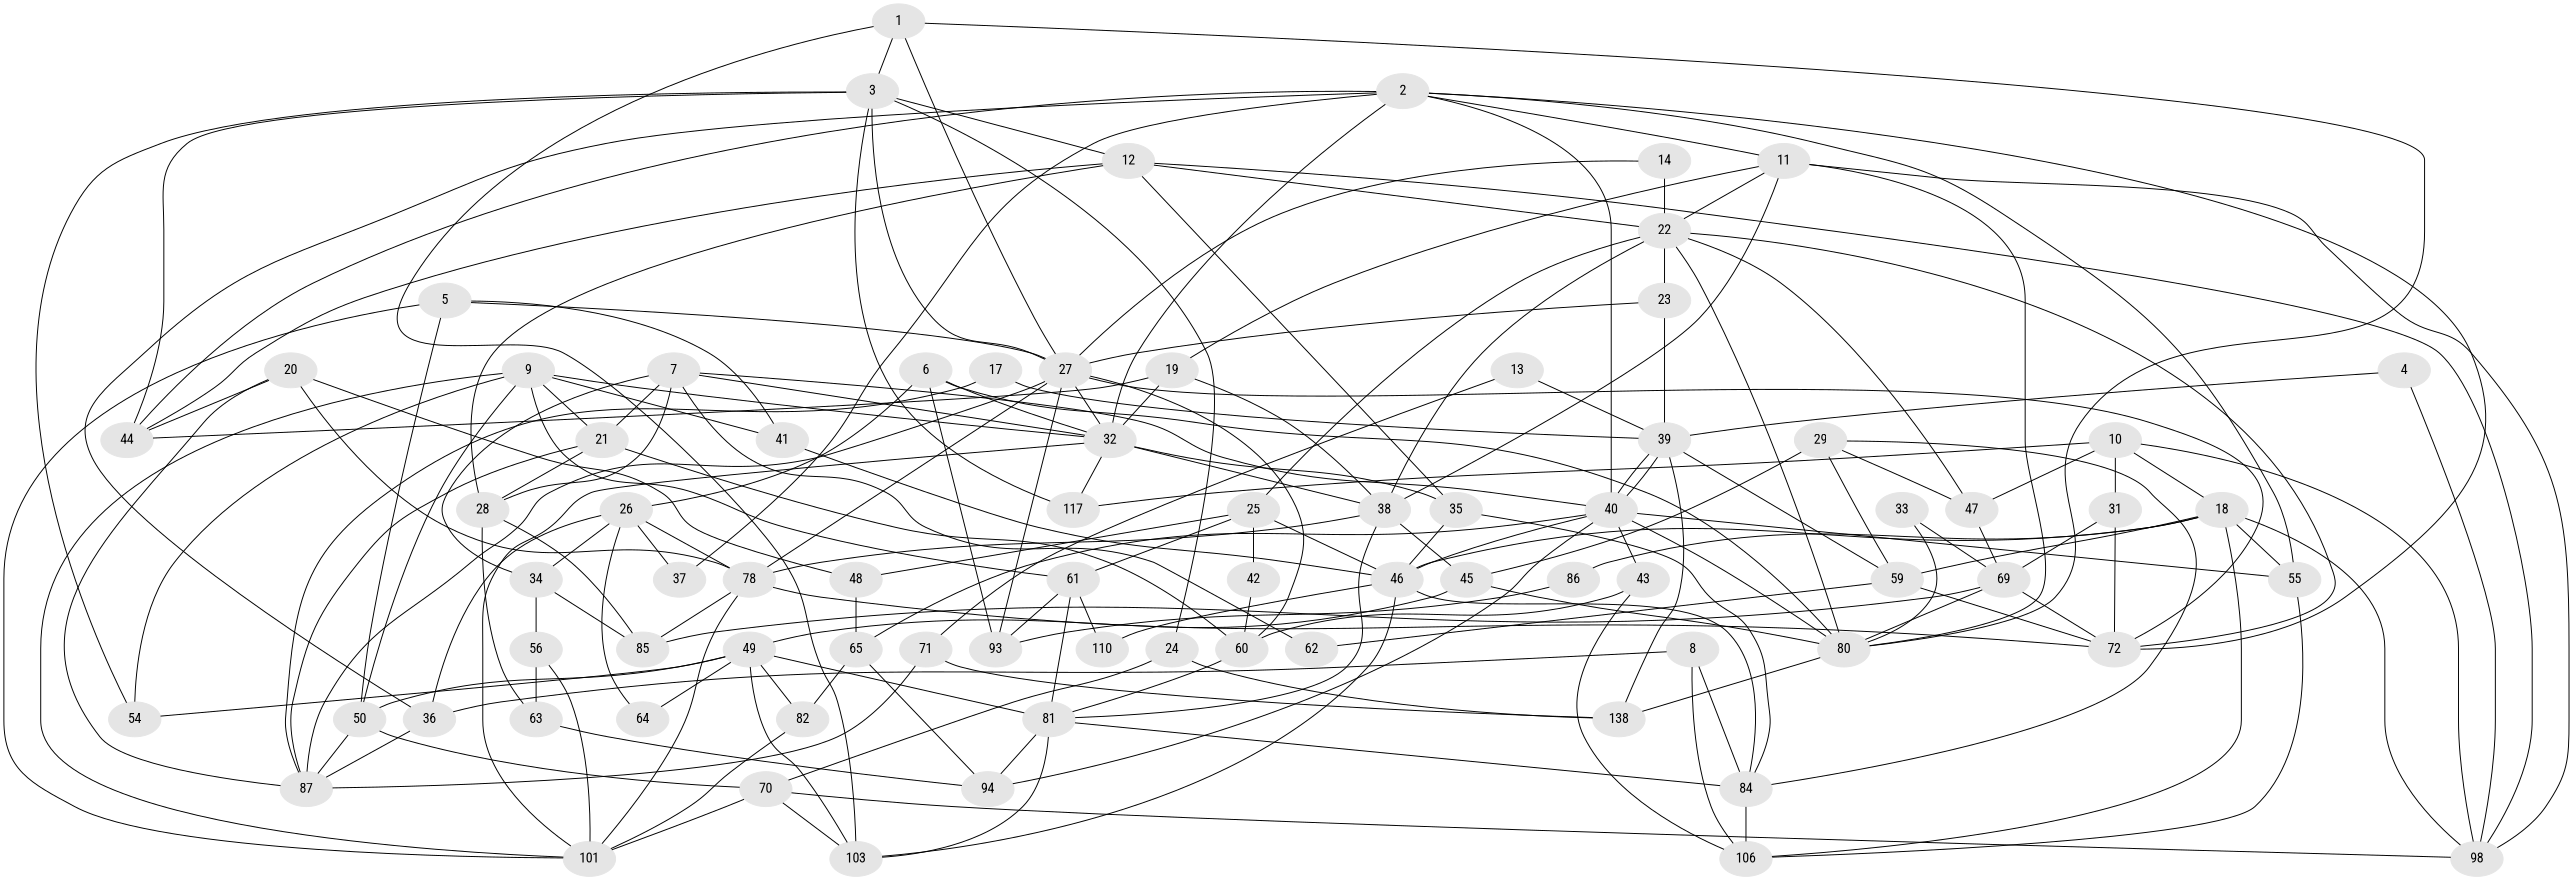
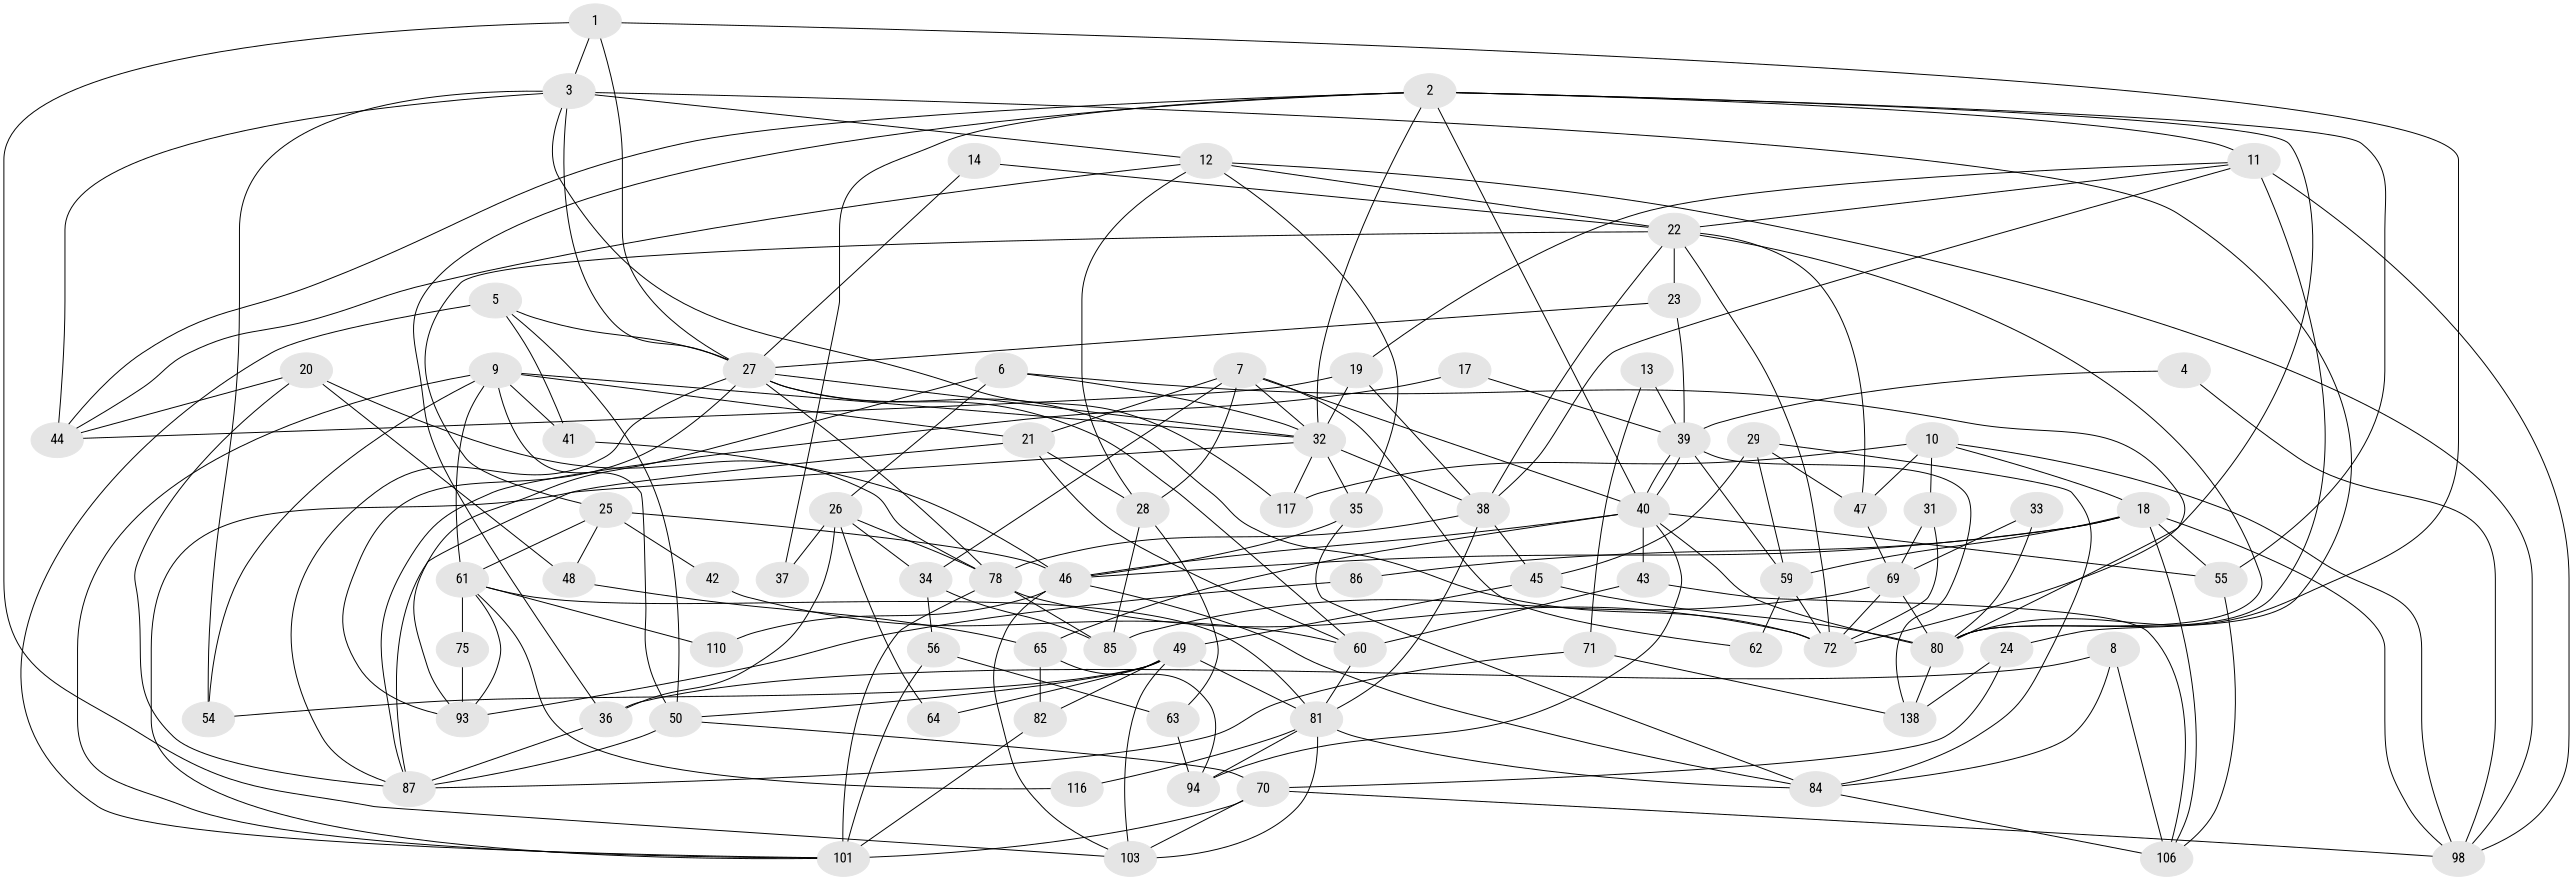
none -> (462, 650)
none -> (1077, 789)
